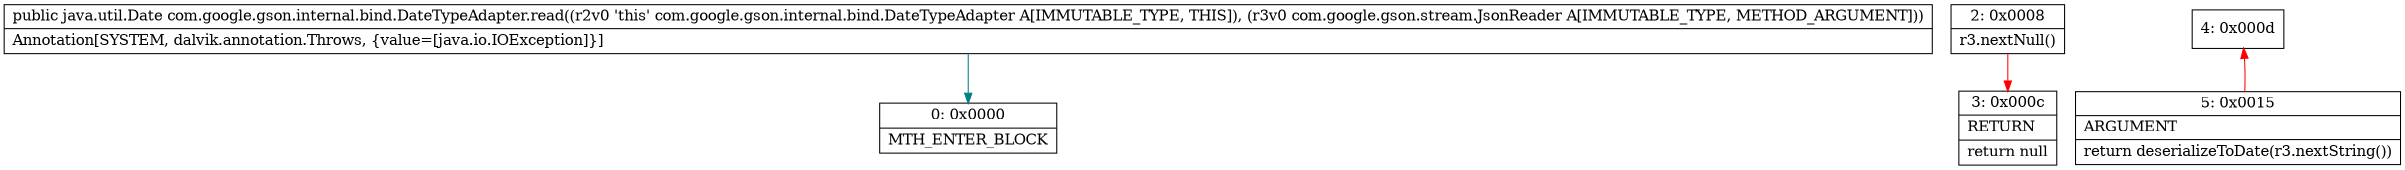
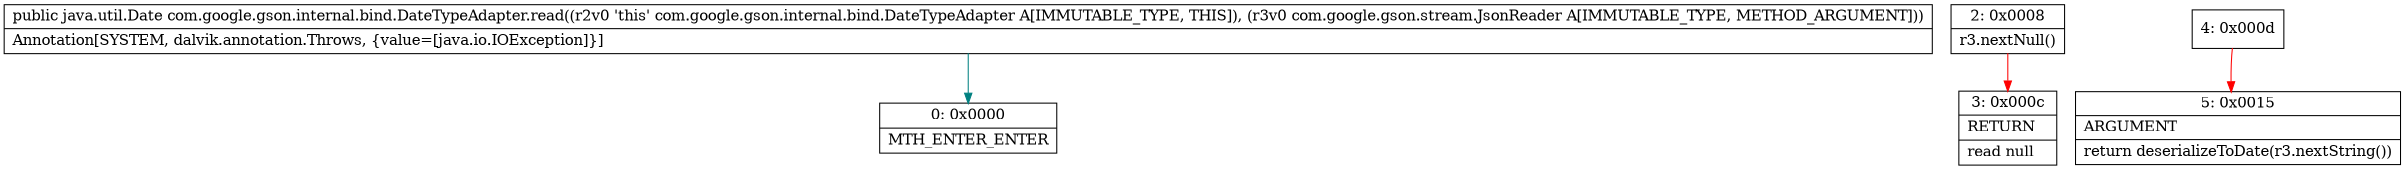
(2245, 75) -> (2231, 65)
(968, 140) -> (968, 140)
(2008, 152) -> (2001, 152)
